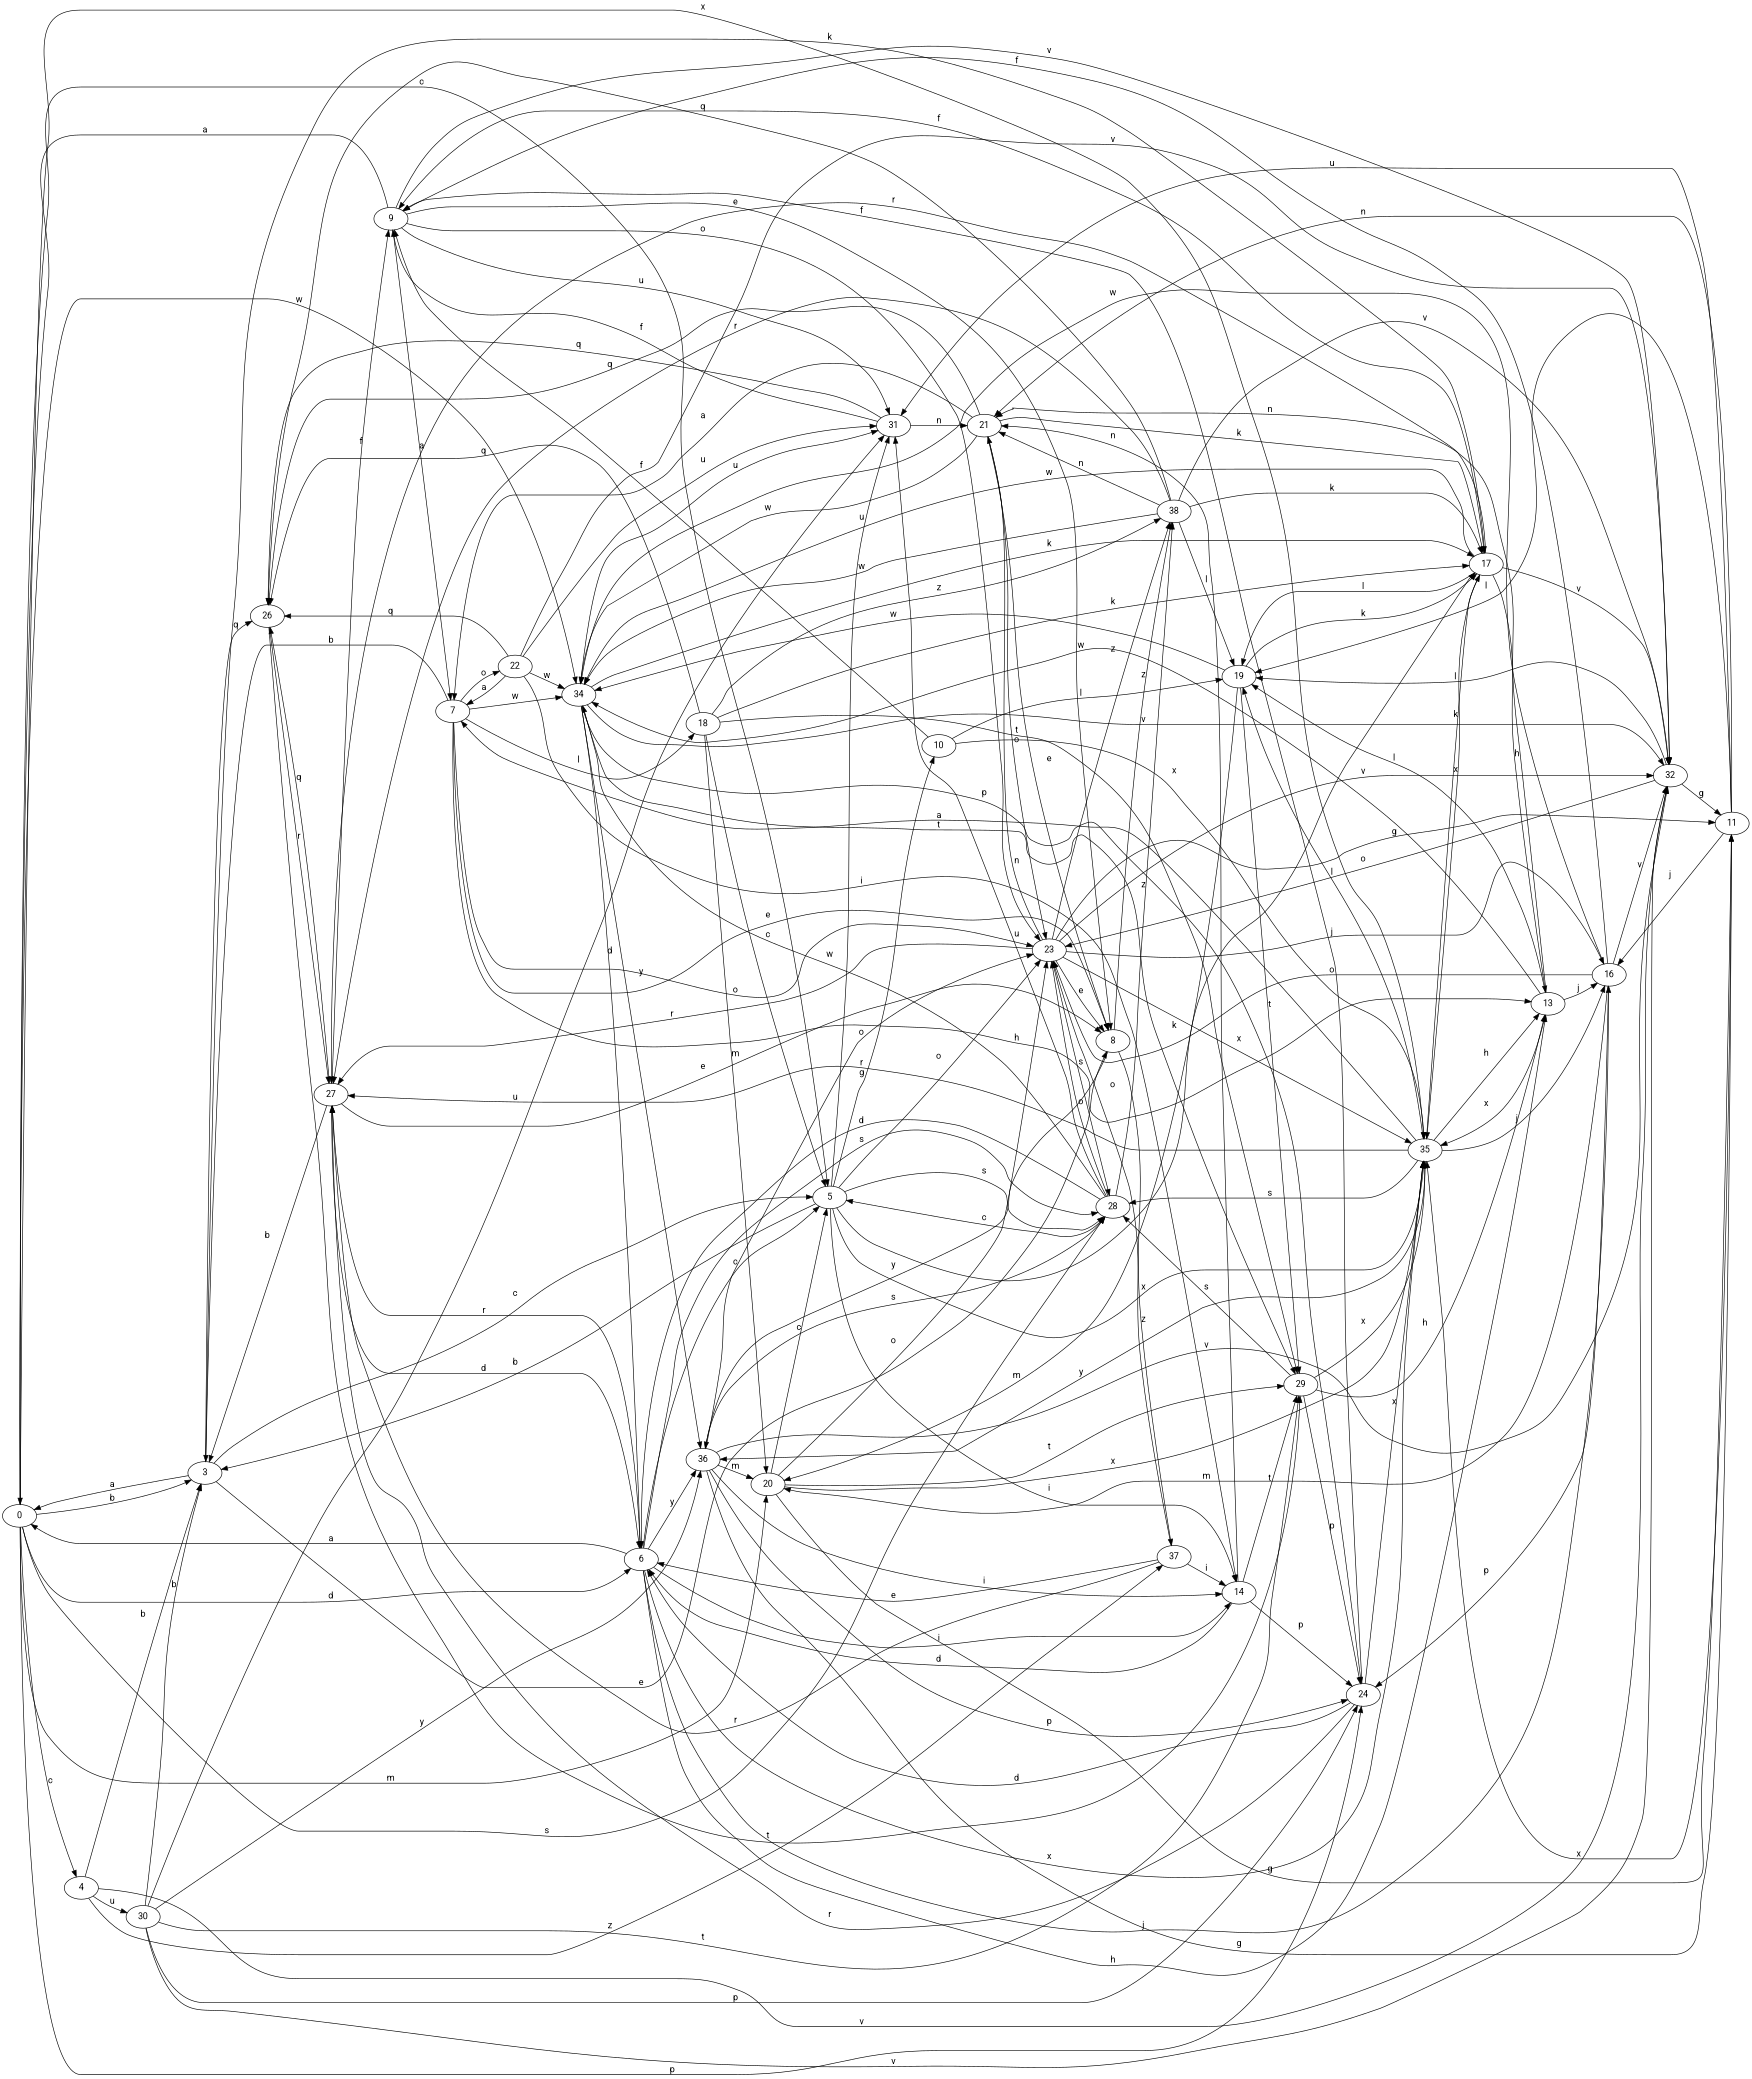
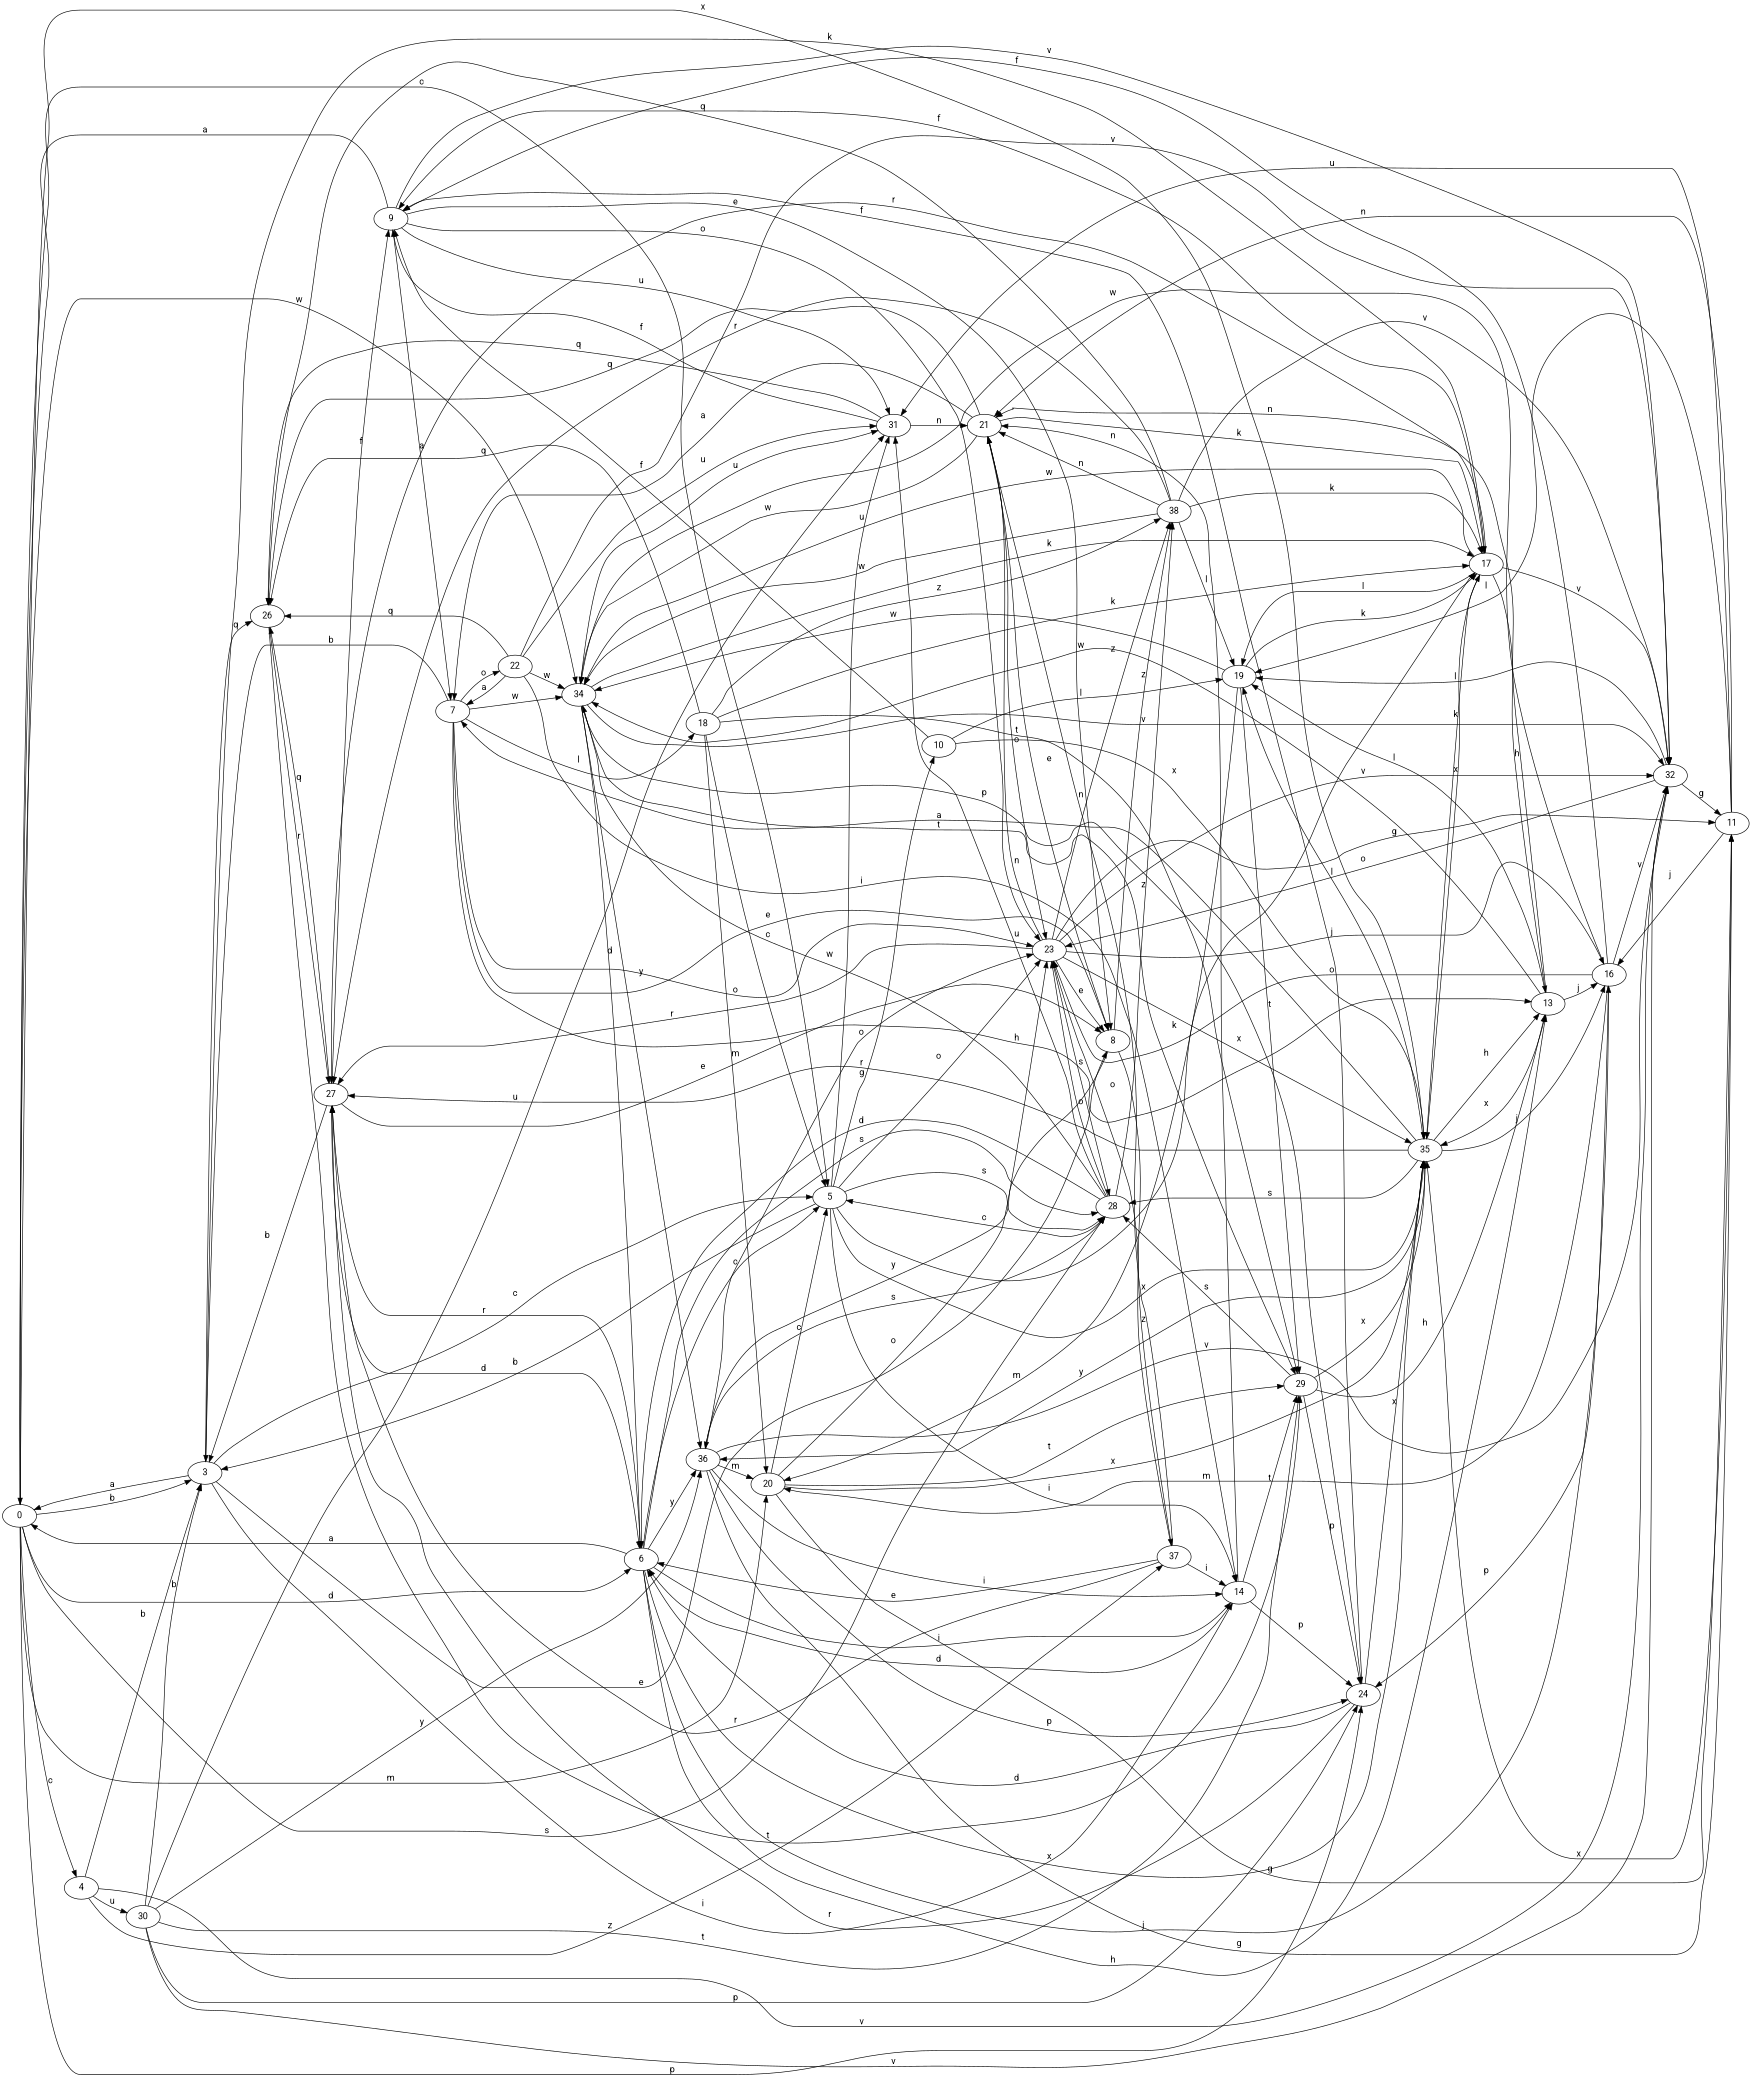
none -> (1107, 905)
none -> (710, 1917)
